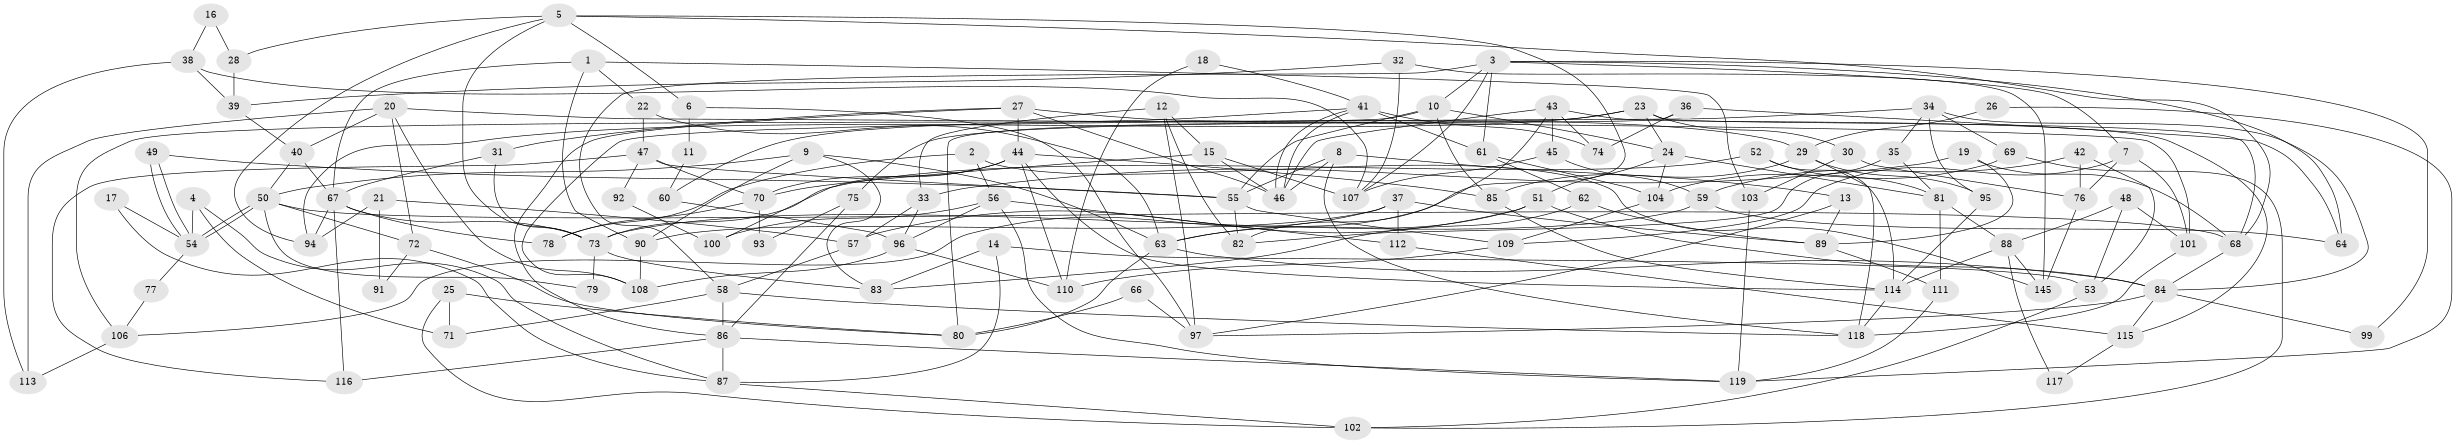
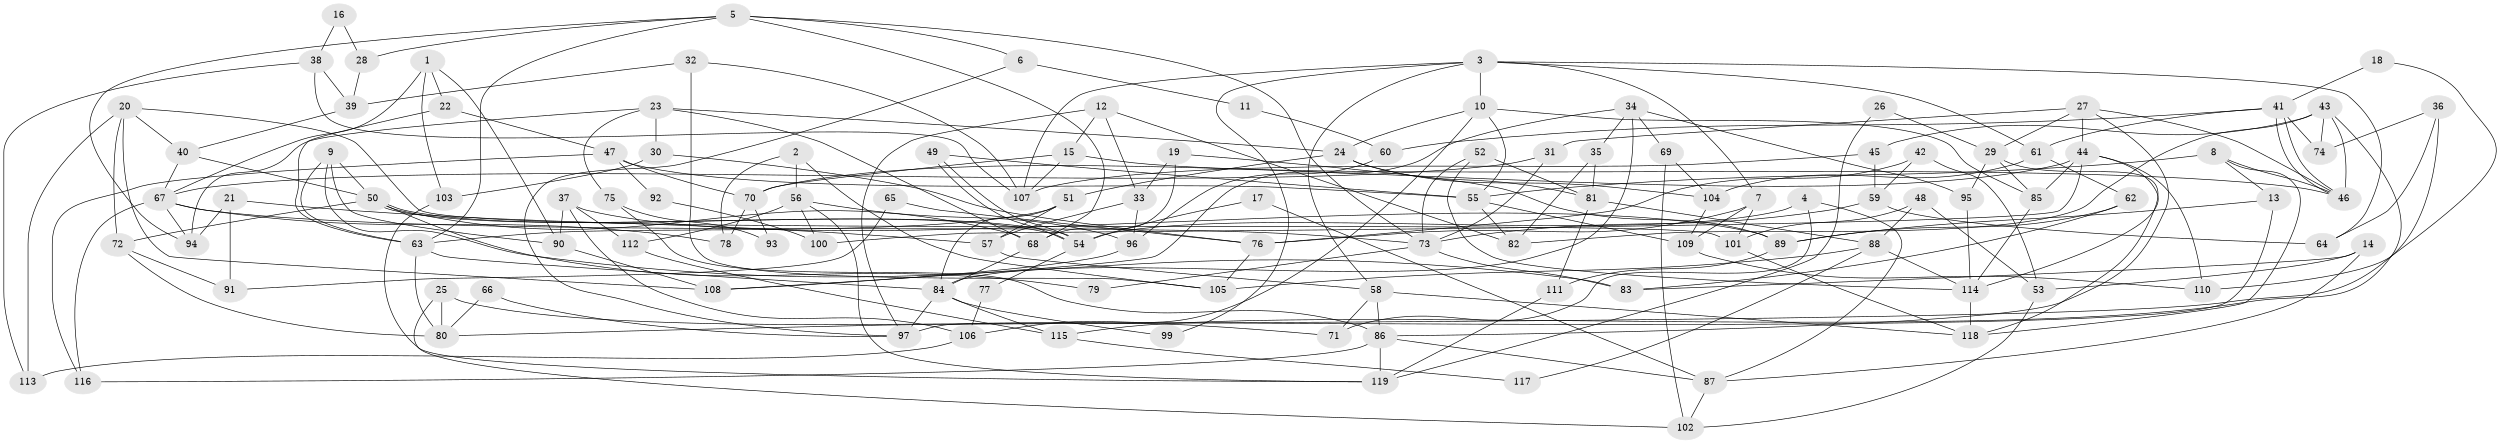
none -> (891, 199)
(982, 268) -> none
(2043, 291) -> (1218, 291)
